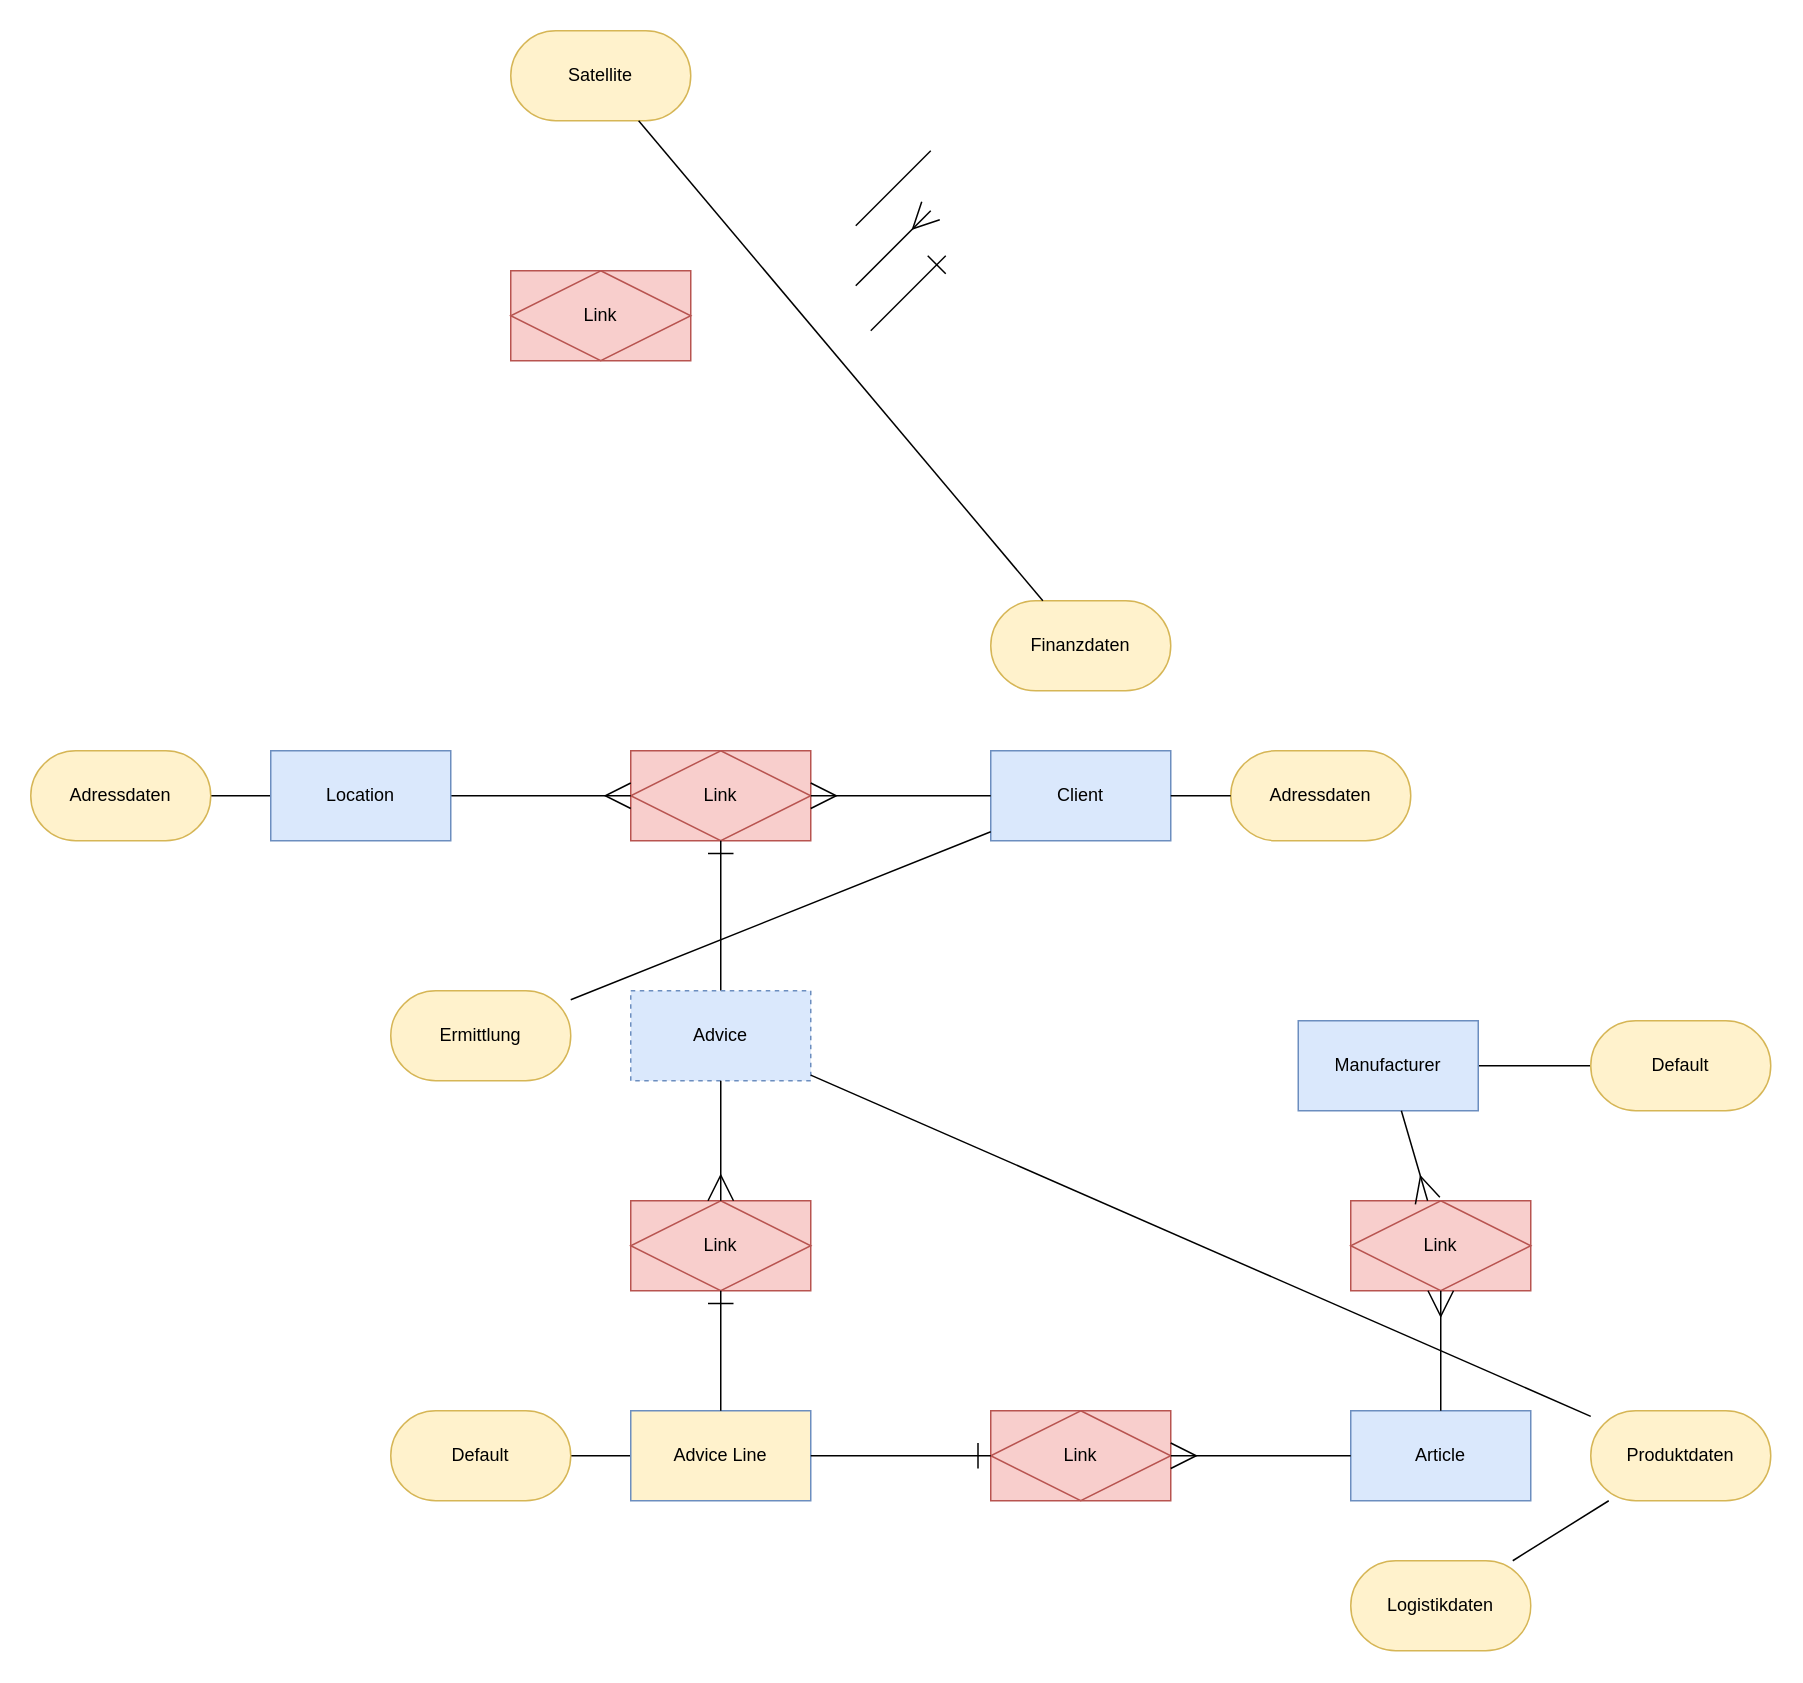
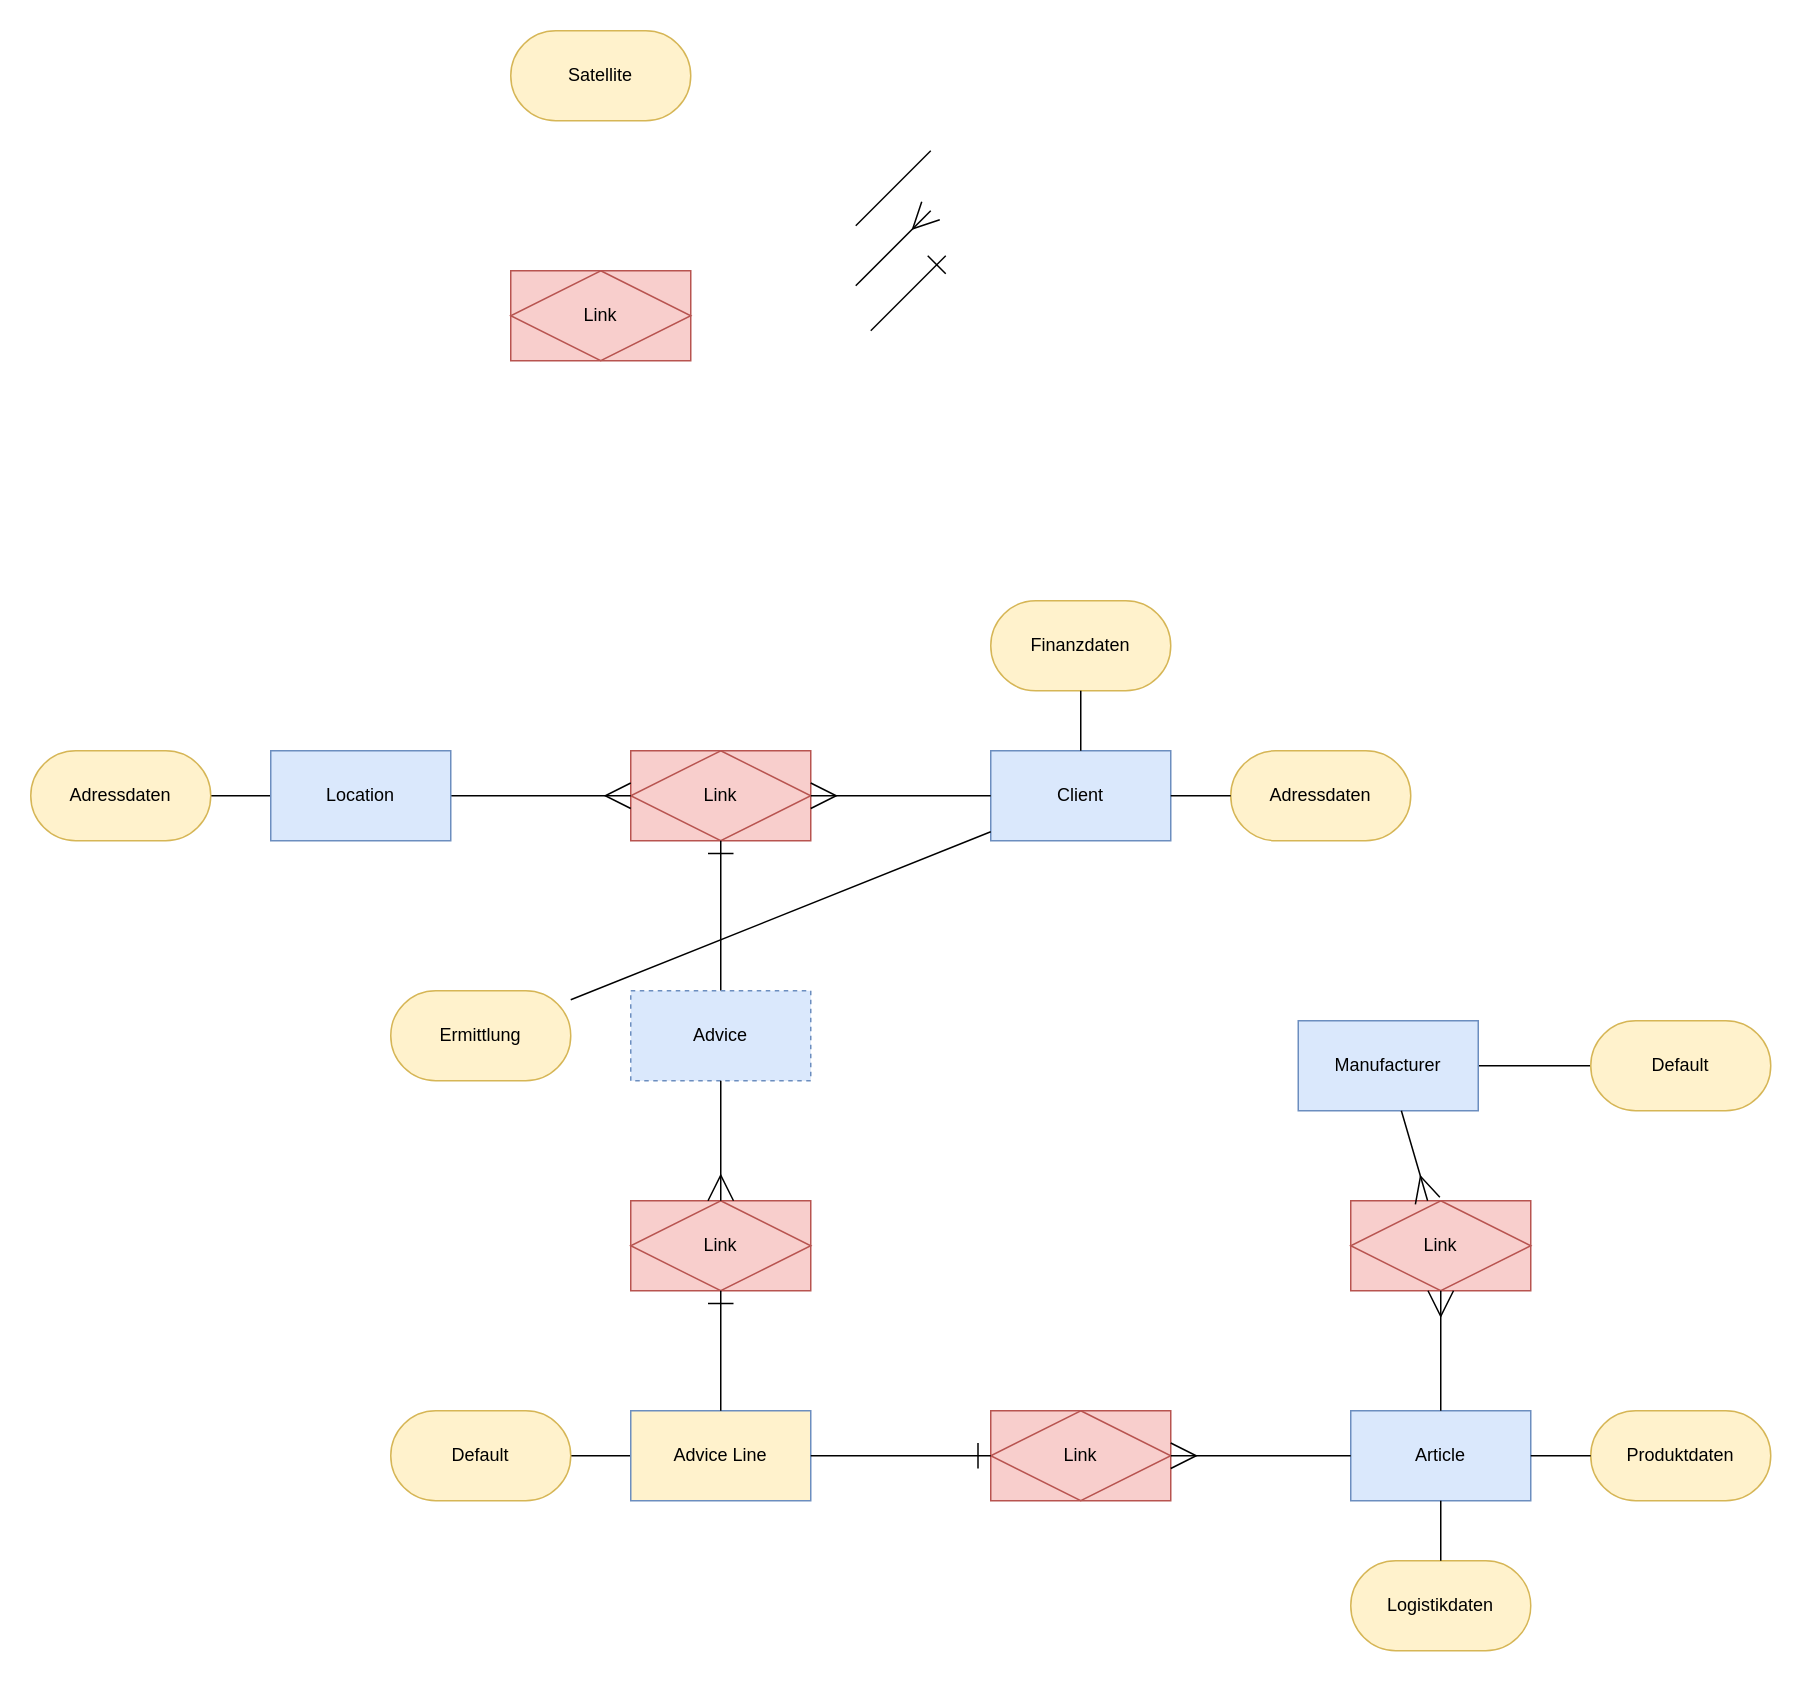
(841, 361) -> (1081, 721)
(1201, 1246) -> (1561, 1456)
(1560, 1531) -> (1441, 1531)
